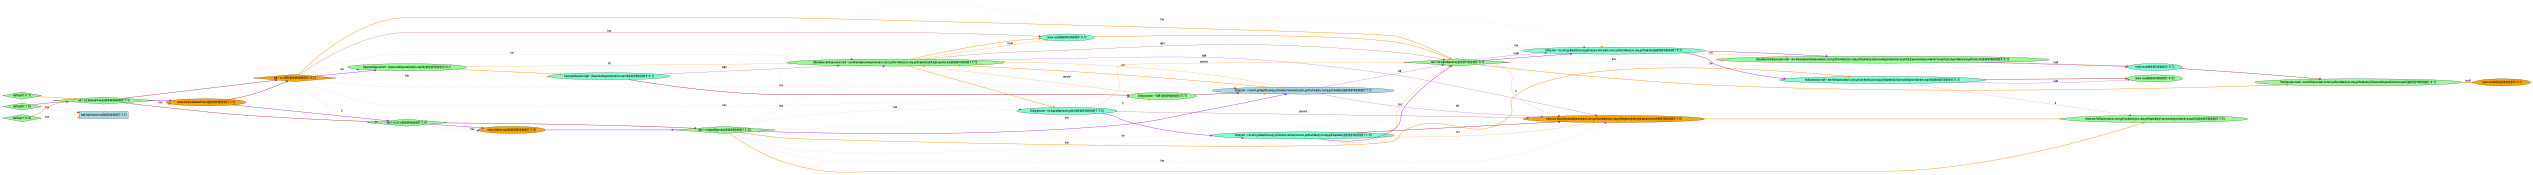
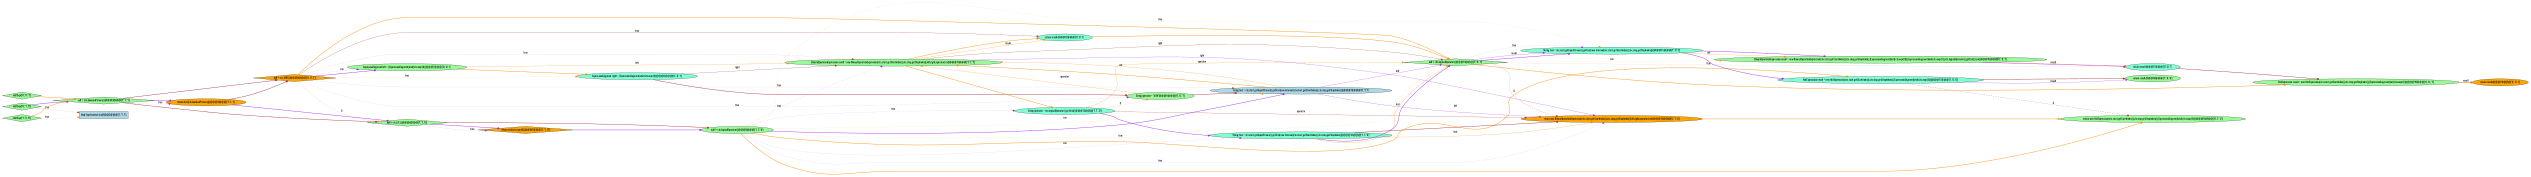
(512, 130) -> (526, 130)
(724, 130) -> (737, 130)
